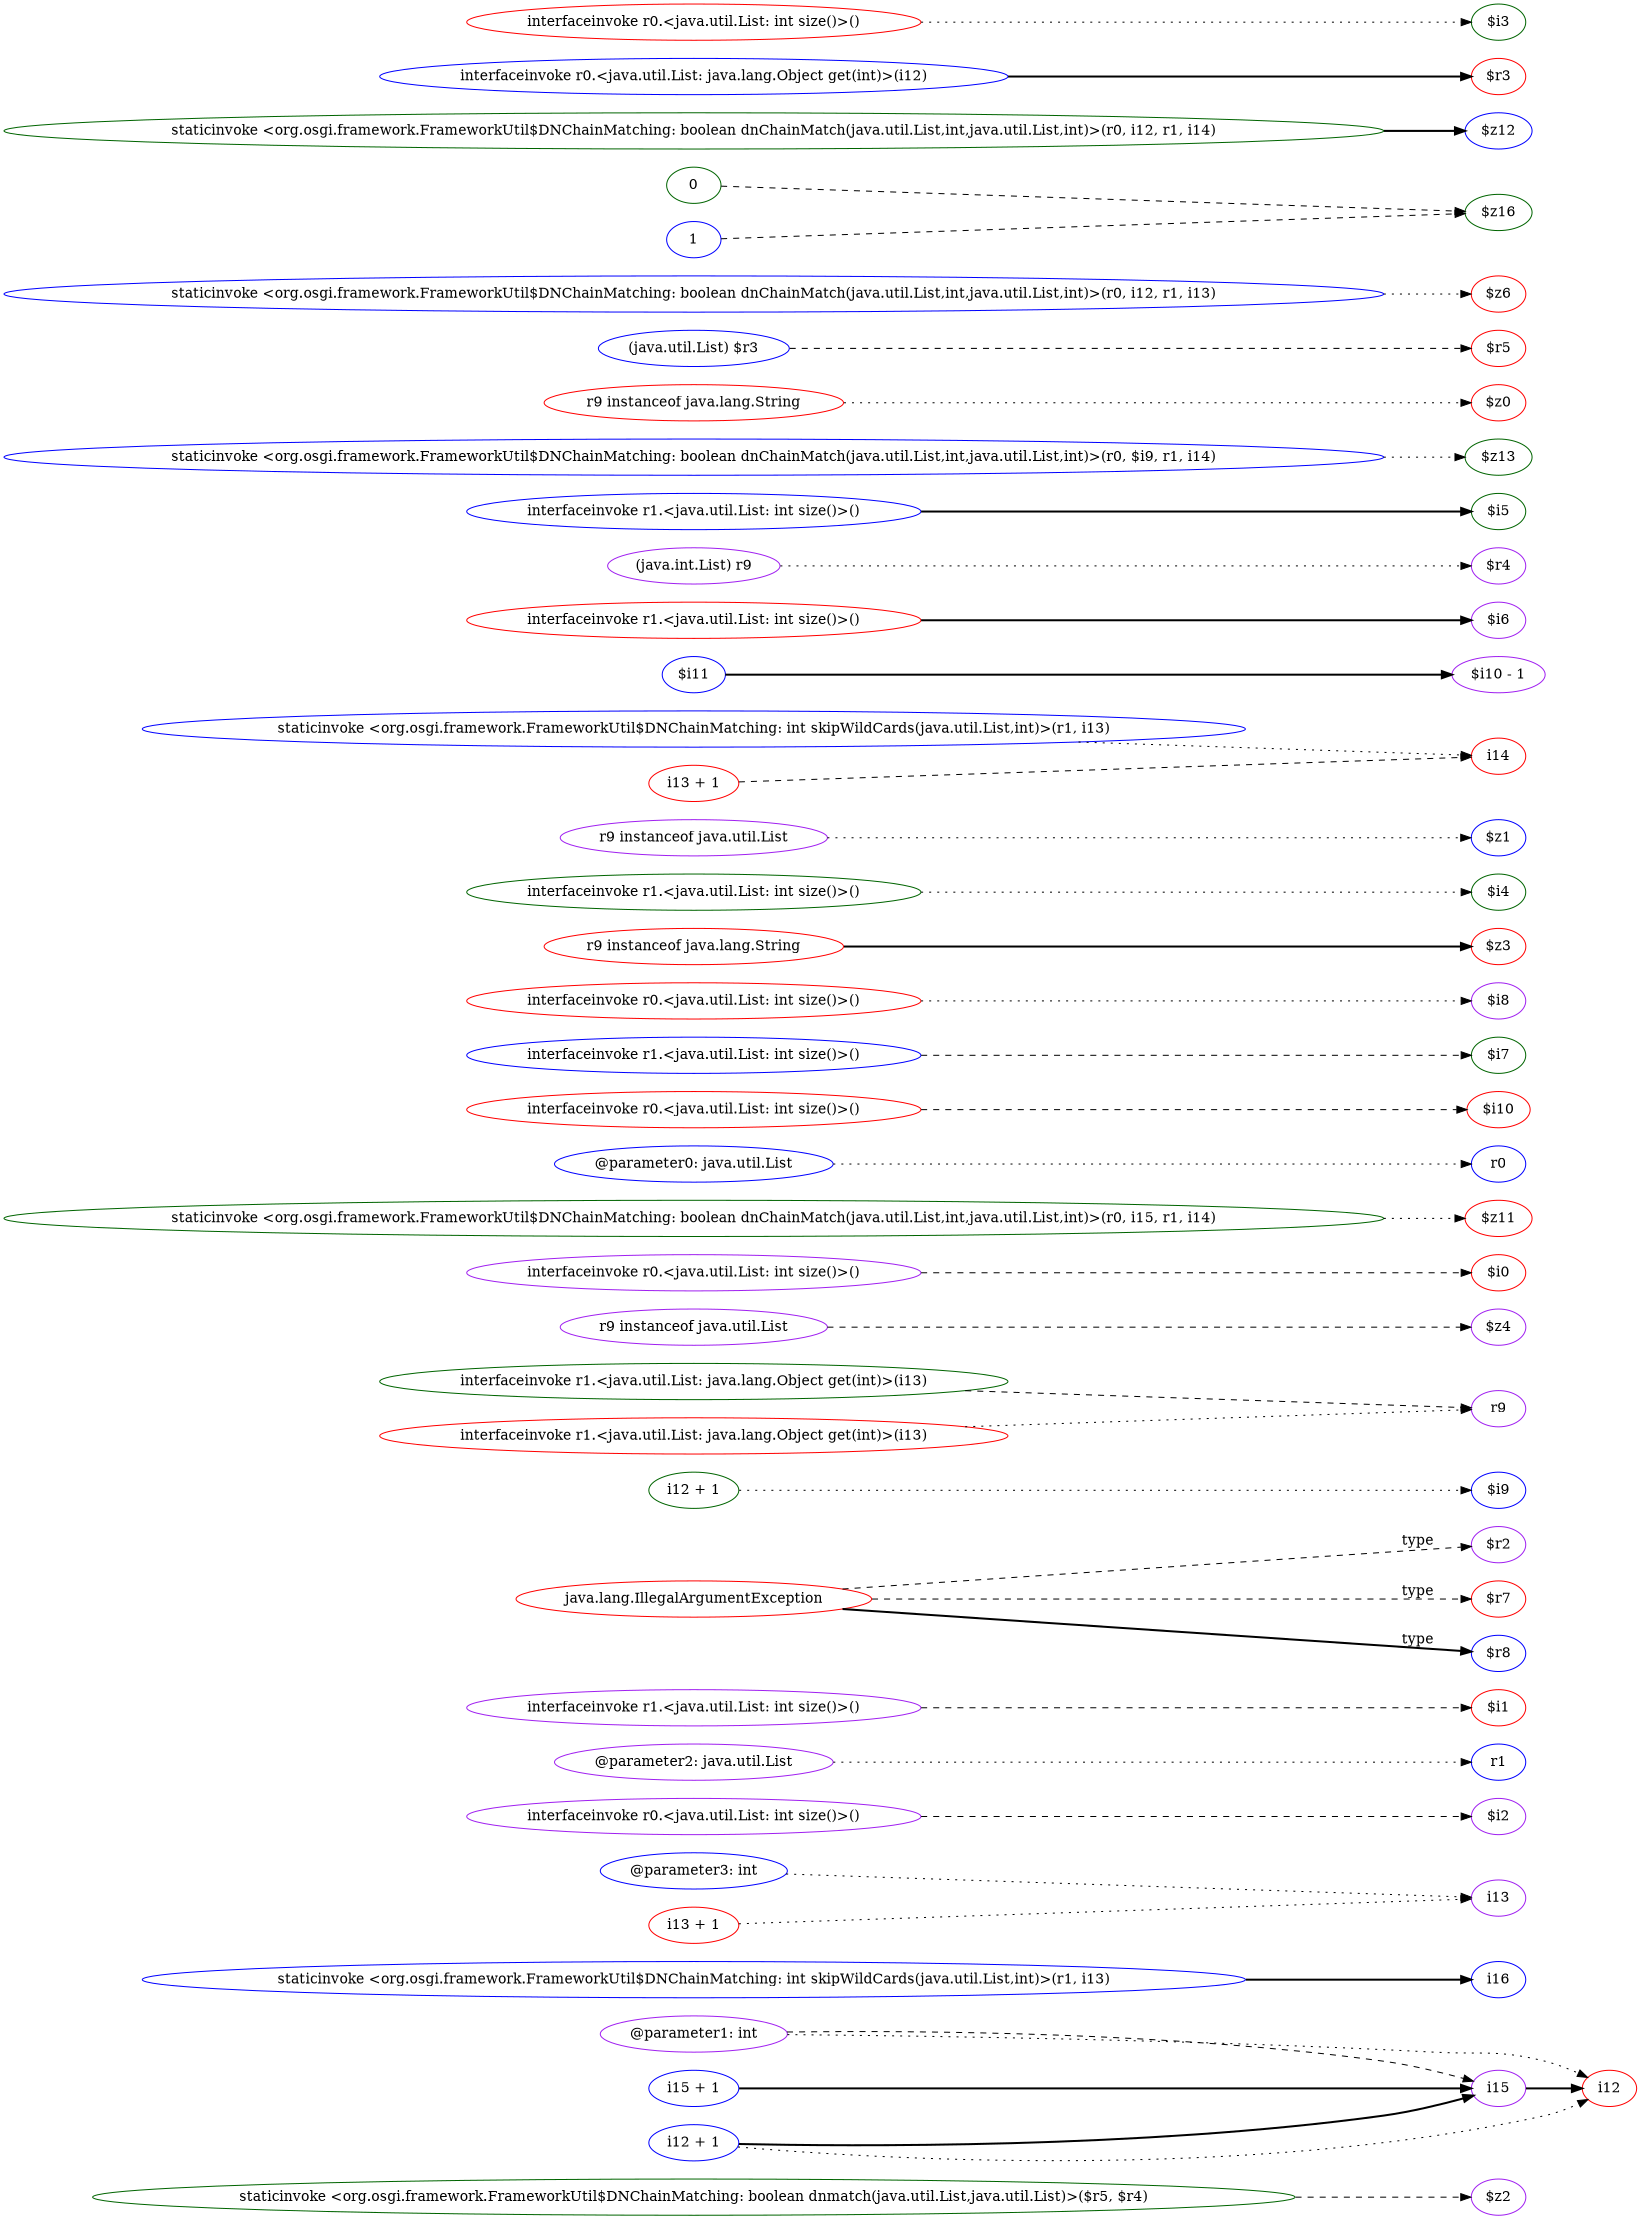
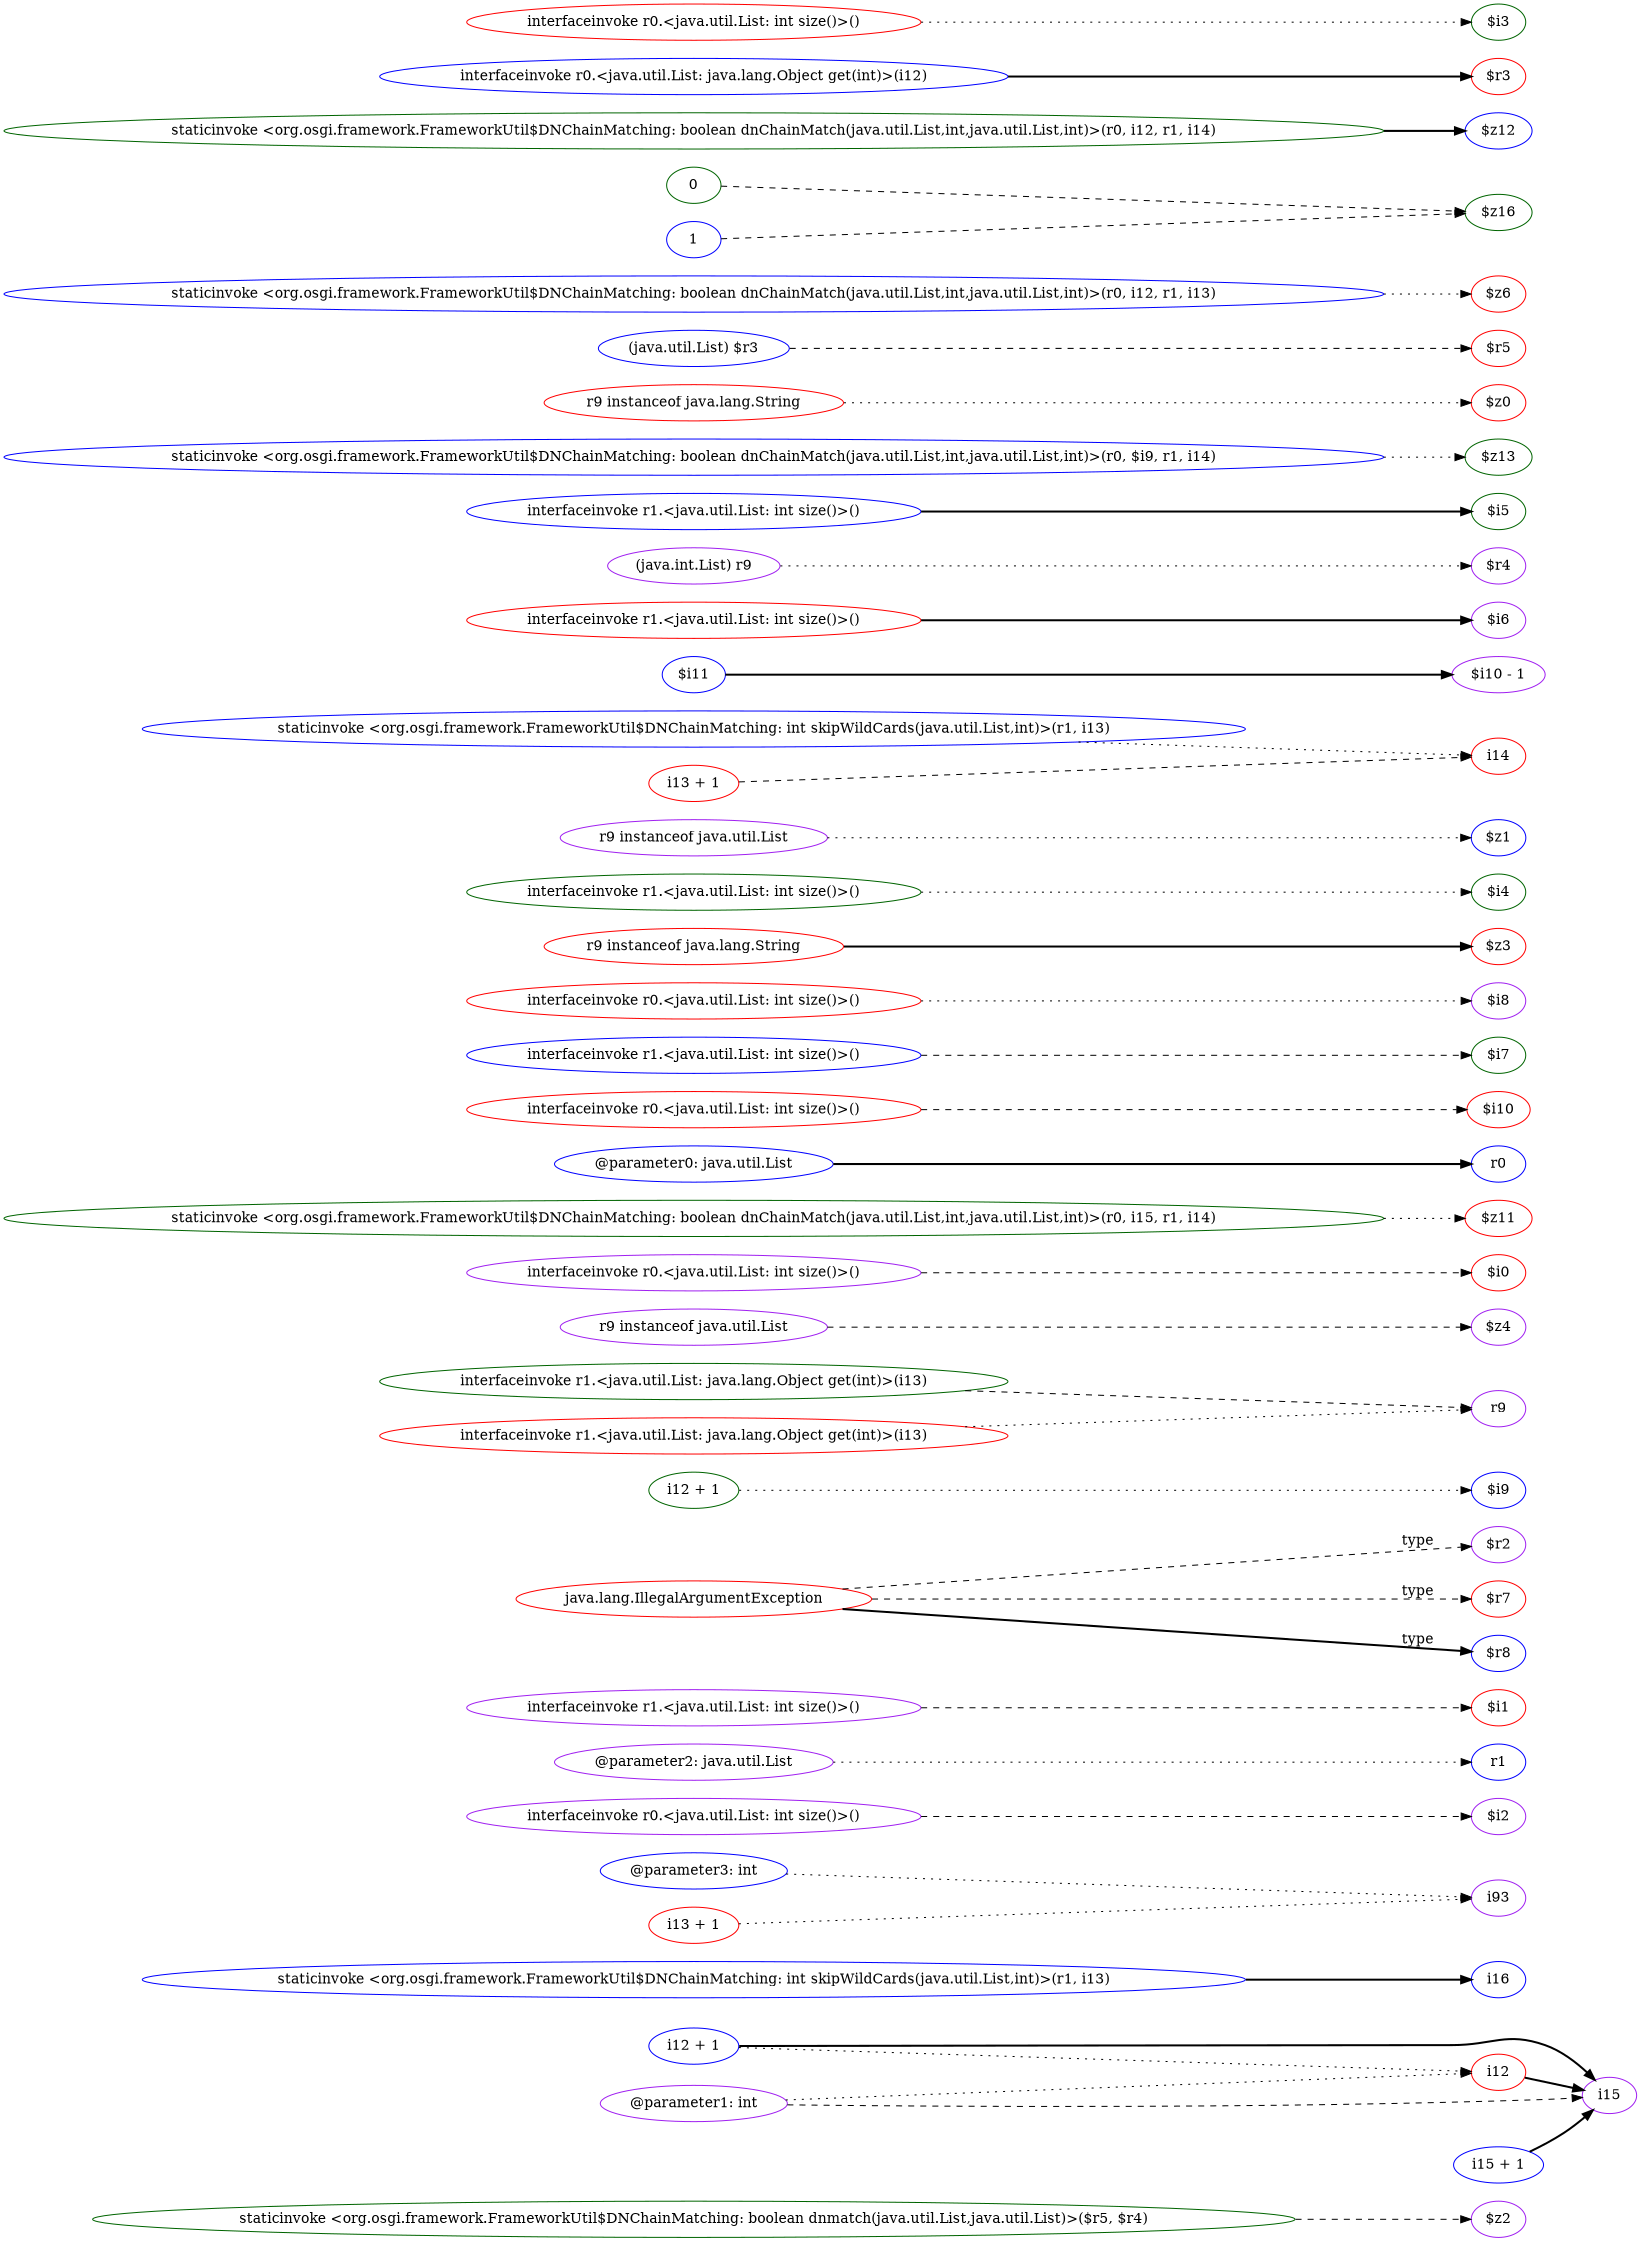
(1147, 1164) -> (1147, 1164)
(1499, 1898) -> (1499, 1898)
(1549, 2088) -> (1549, 2083)
